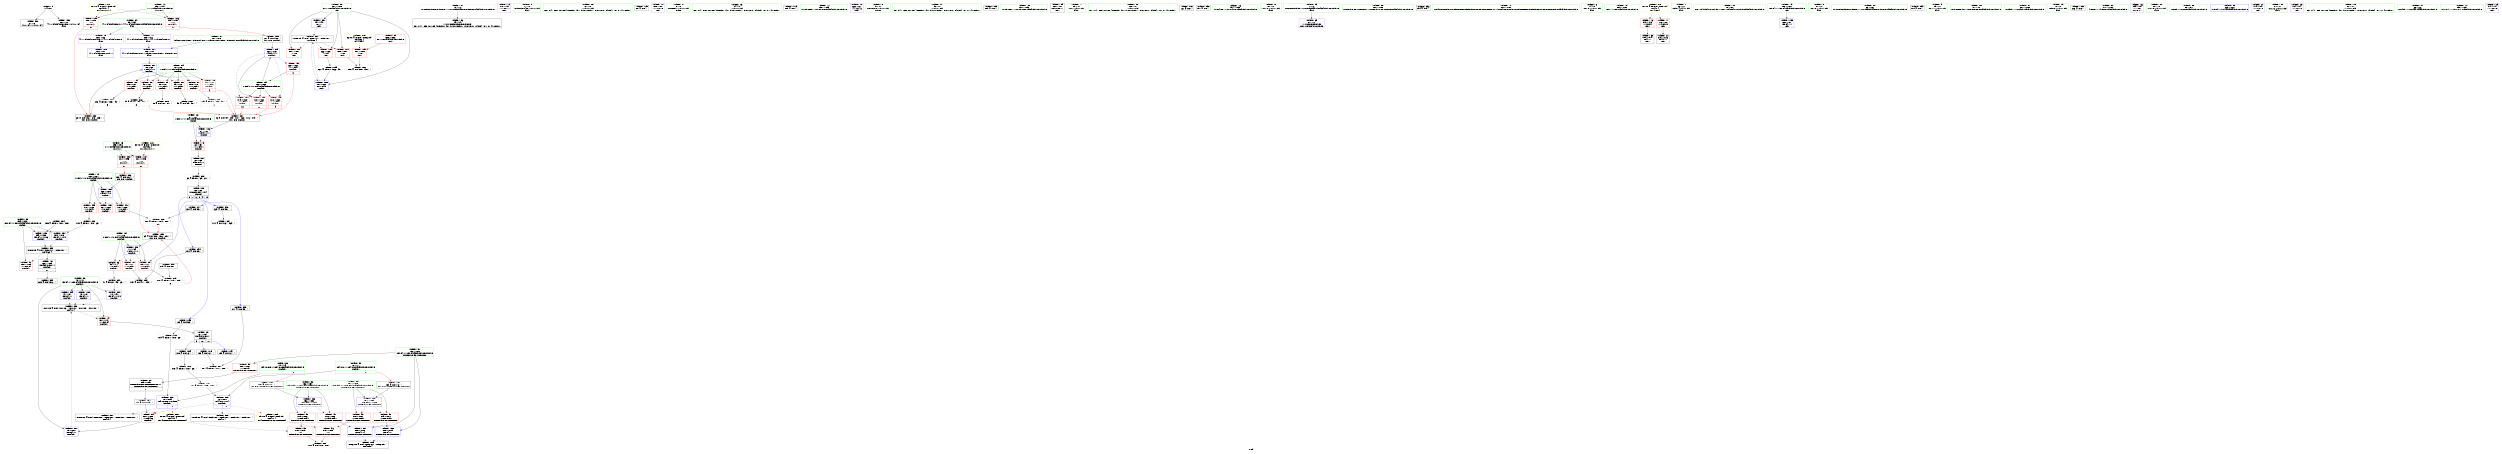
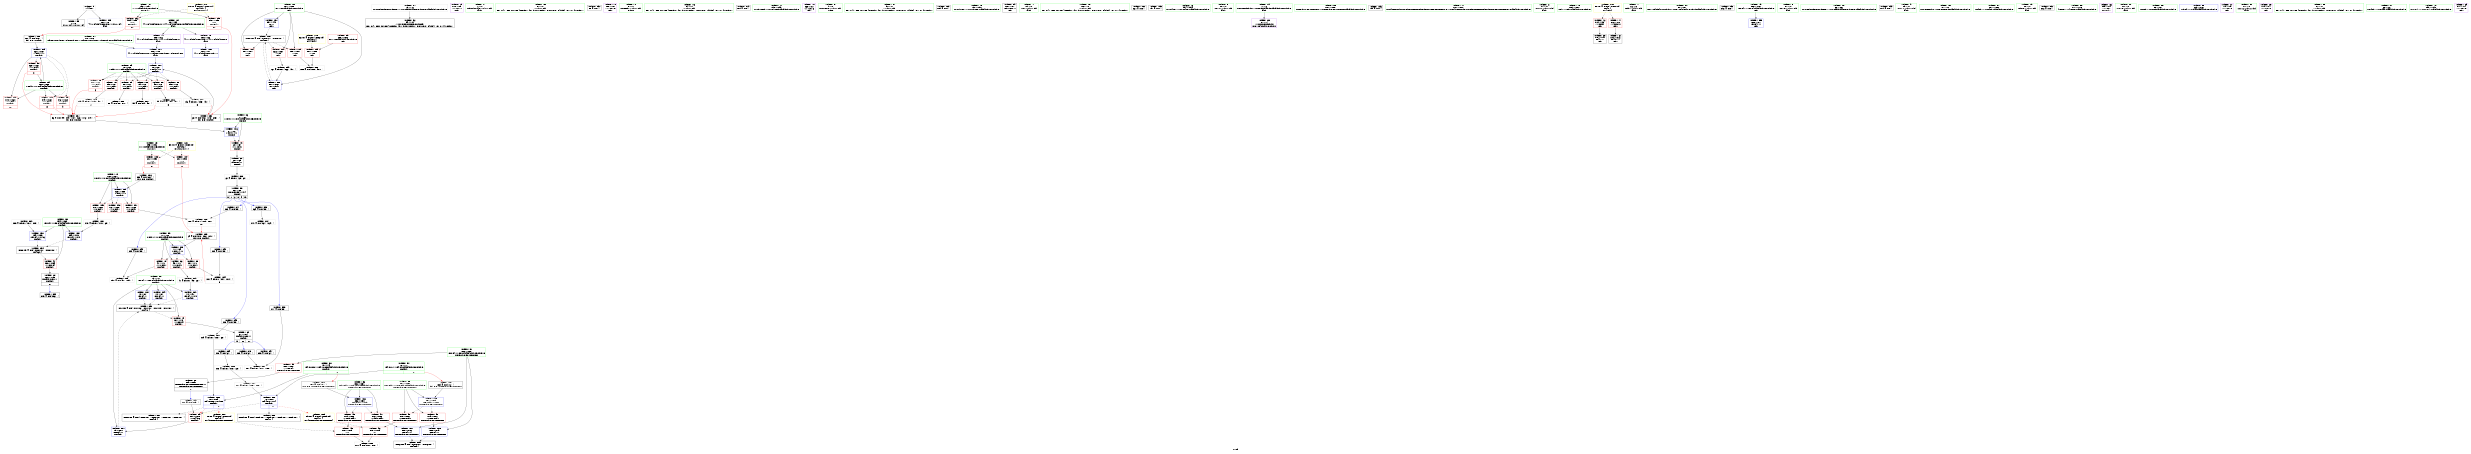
none -> (1727, 8)
(177, 231) -> (219, 219)
(47, 256) -> (50, 271)
